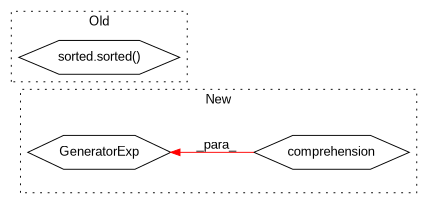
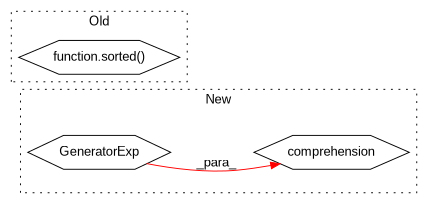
(99, 57) -> (99, 57)
(217, 152) -> (209, 171)
